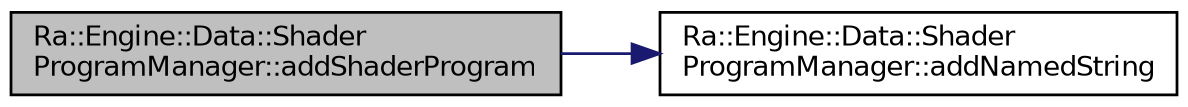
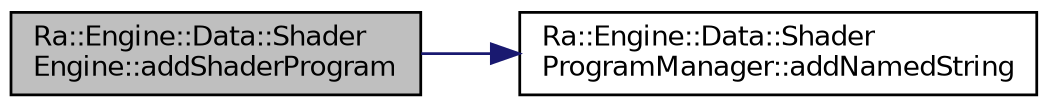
(286, 54) -> (216, 54)
